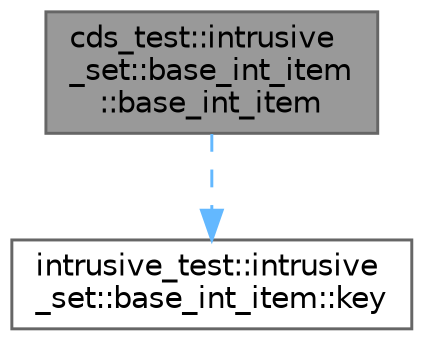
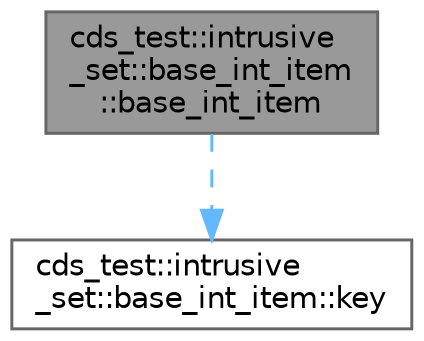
(212, 284) -> (212, 284)
